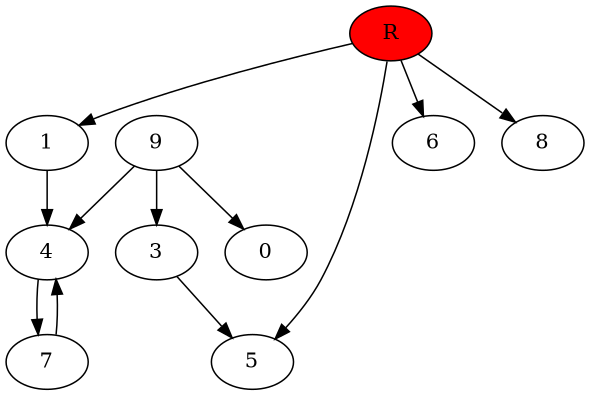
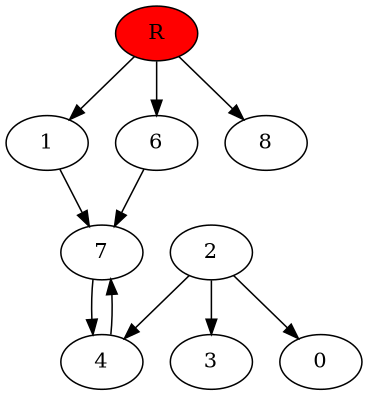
(157, 143) -> (211, 252)
(47, 190) -> (71, 191)
none -> (133, 191)
(252, 362) -> none
